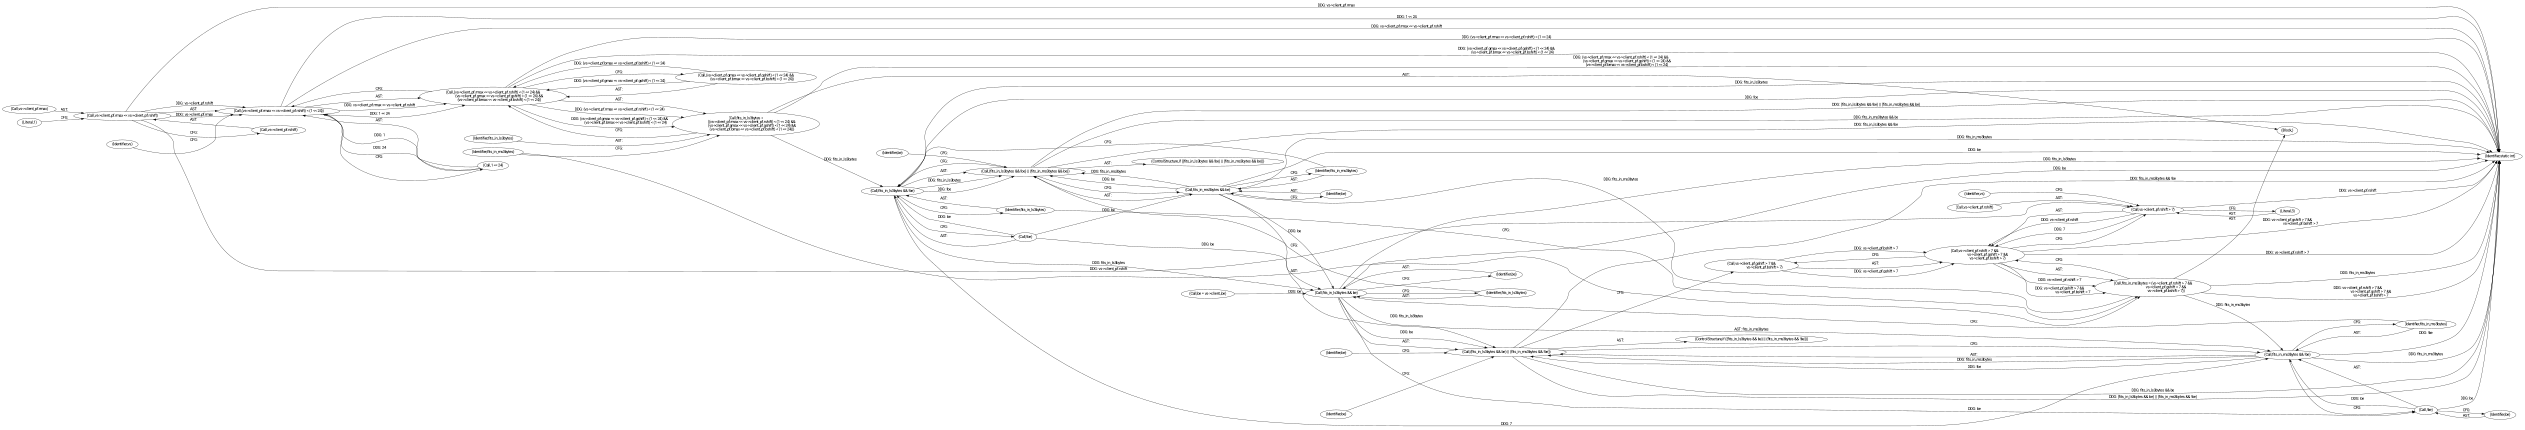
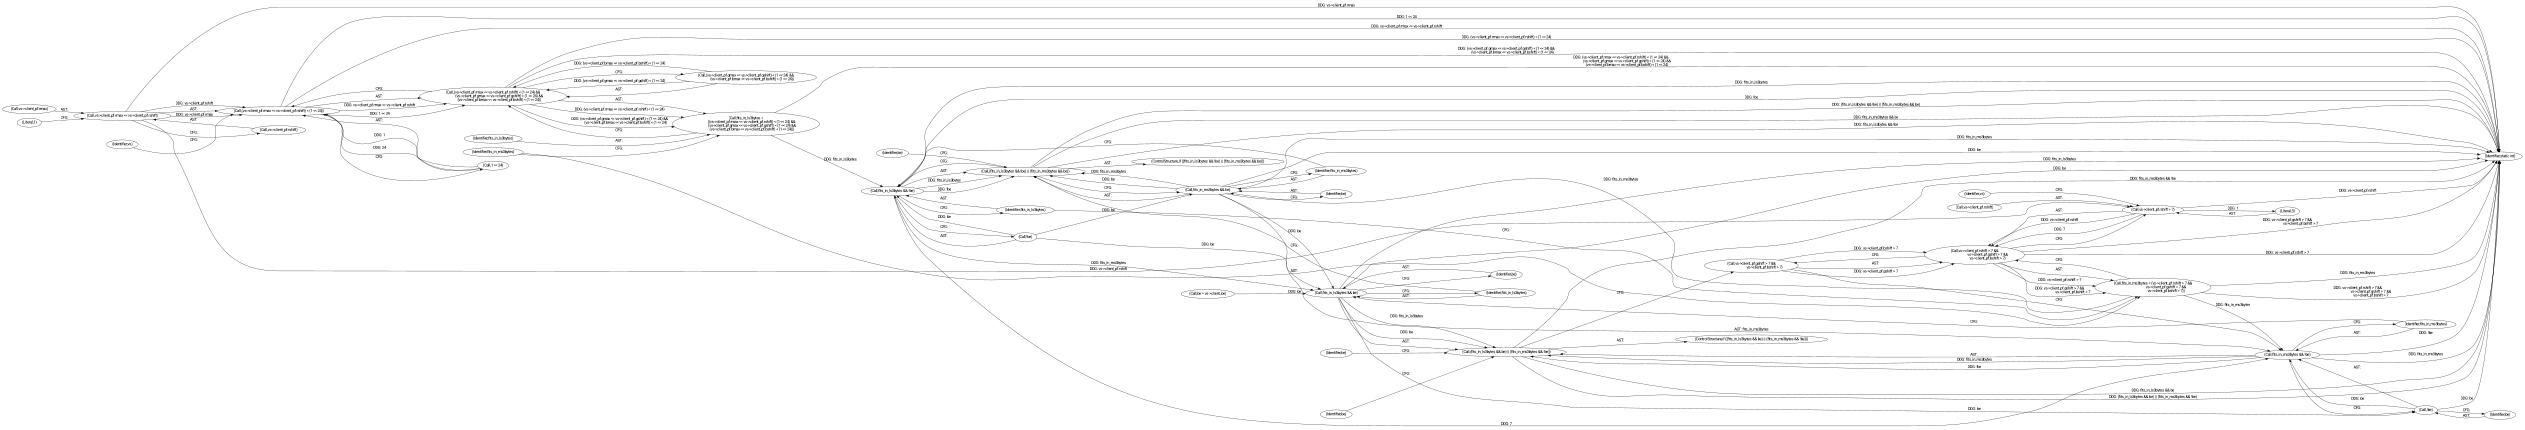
(2287, 131) -> none
(2233, 209) -> (2233, 209)
(1109, 263) -> (1109, 263)
(1910, 346) -> (2037, 303)
